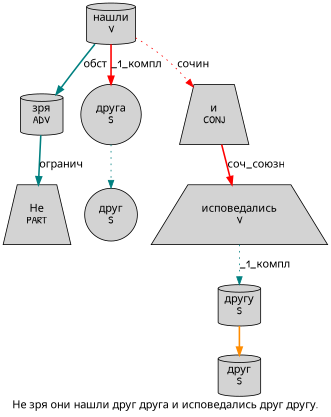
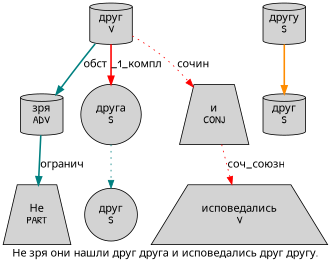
(111, 24) -> (111, 24)
(226, 161) -> (226, 161)
(239, 261) -> none
